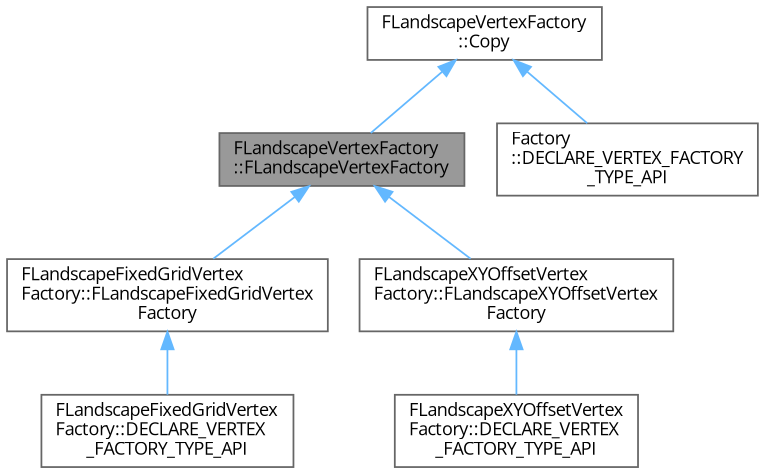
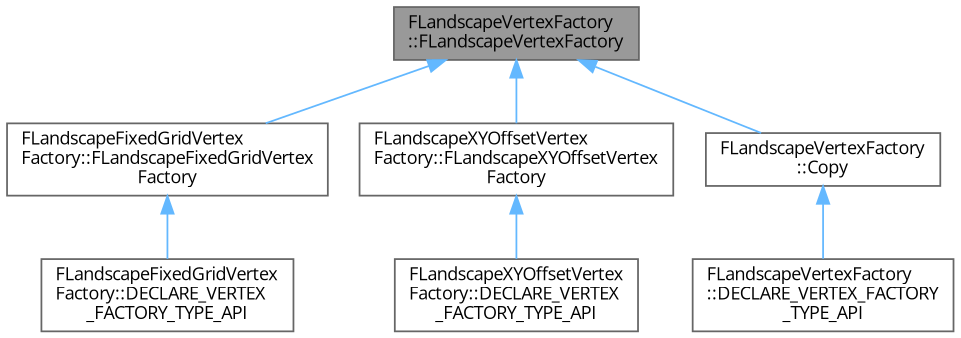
(406, 102) -> (678, 100)
(627, 160) -> (823, 295)
